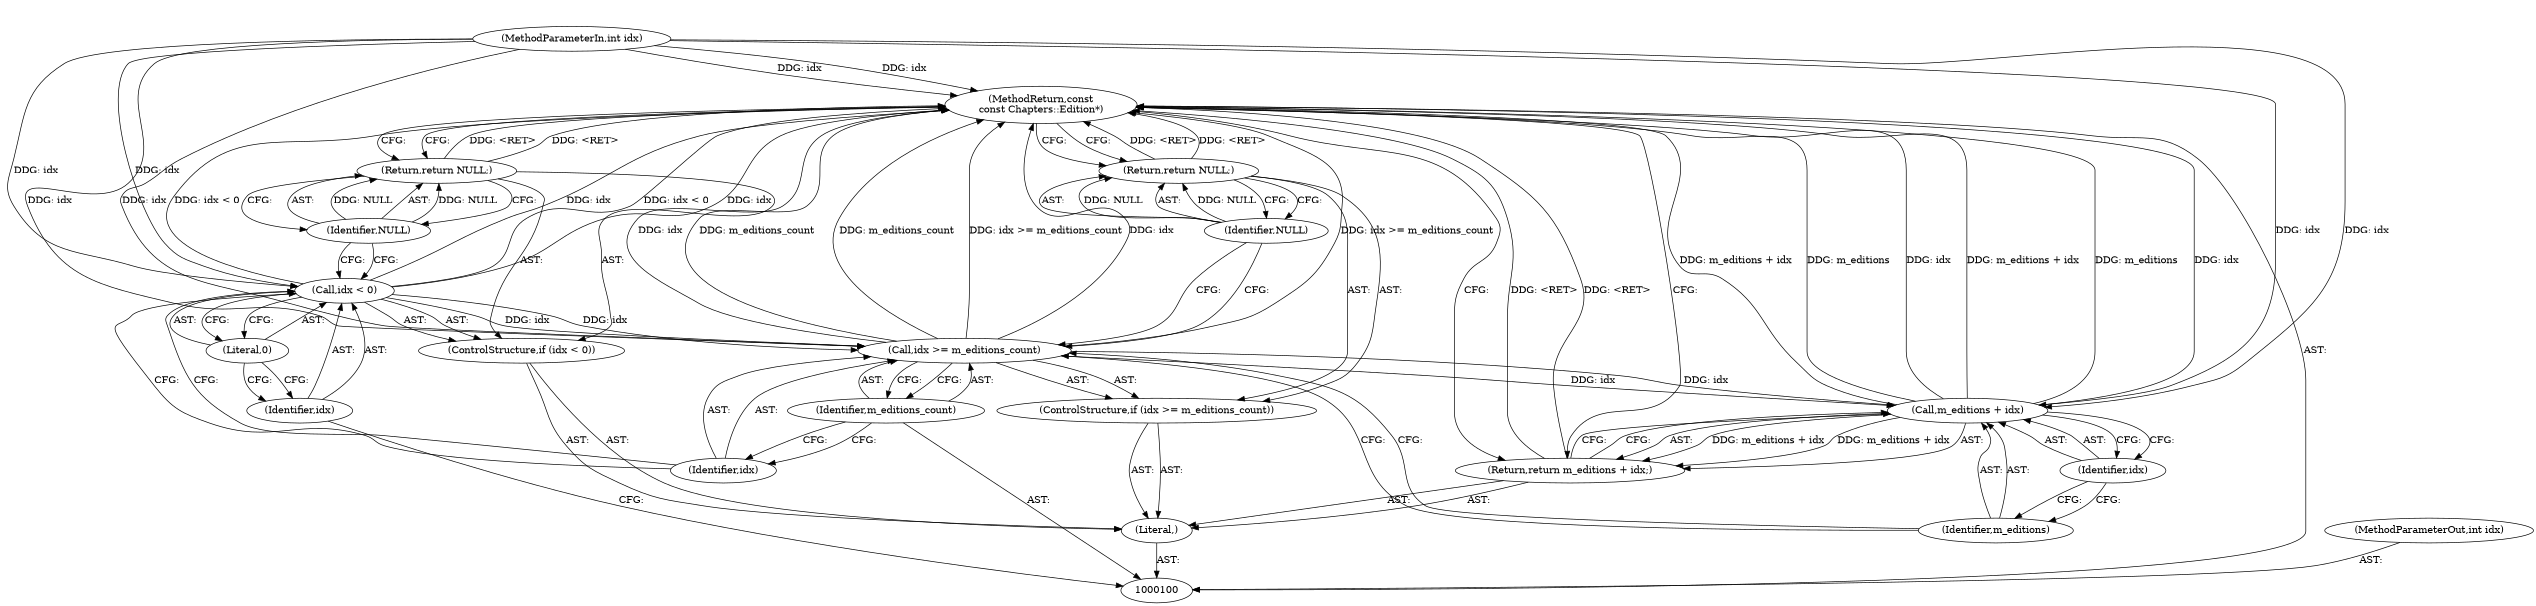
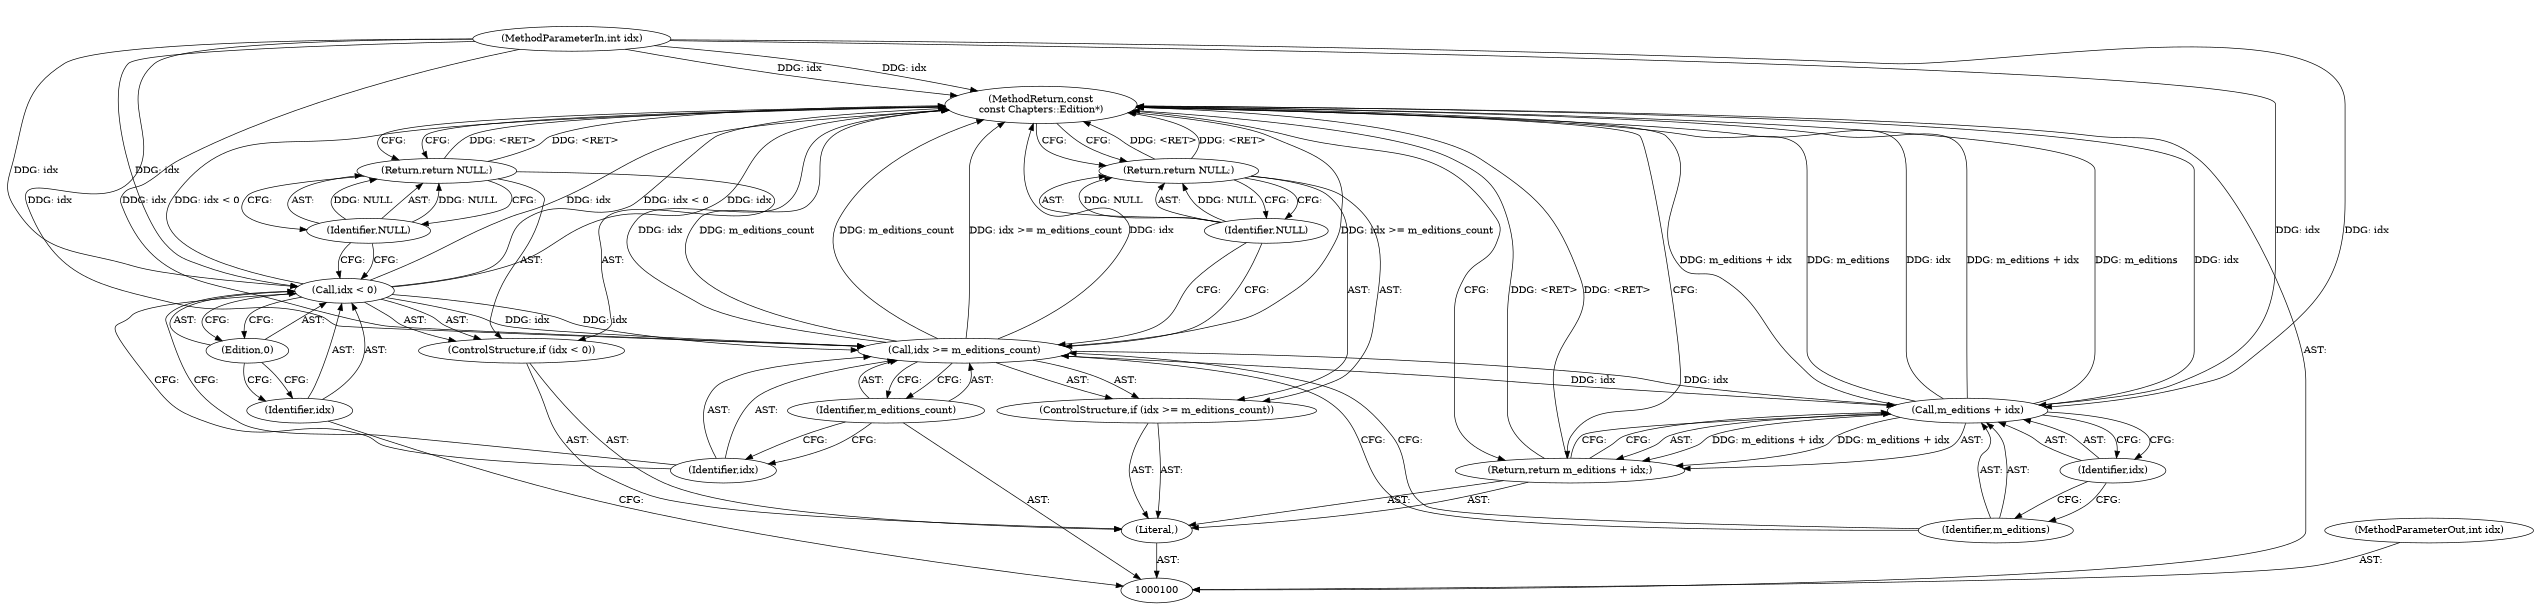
(247, 351) -> (247, 351)
